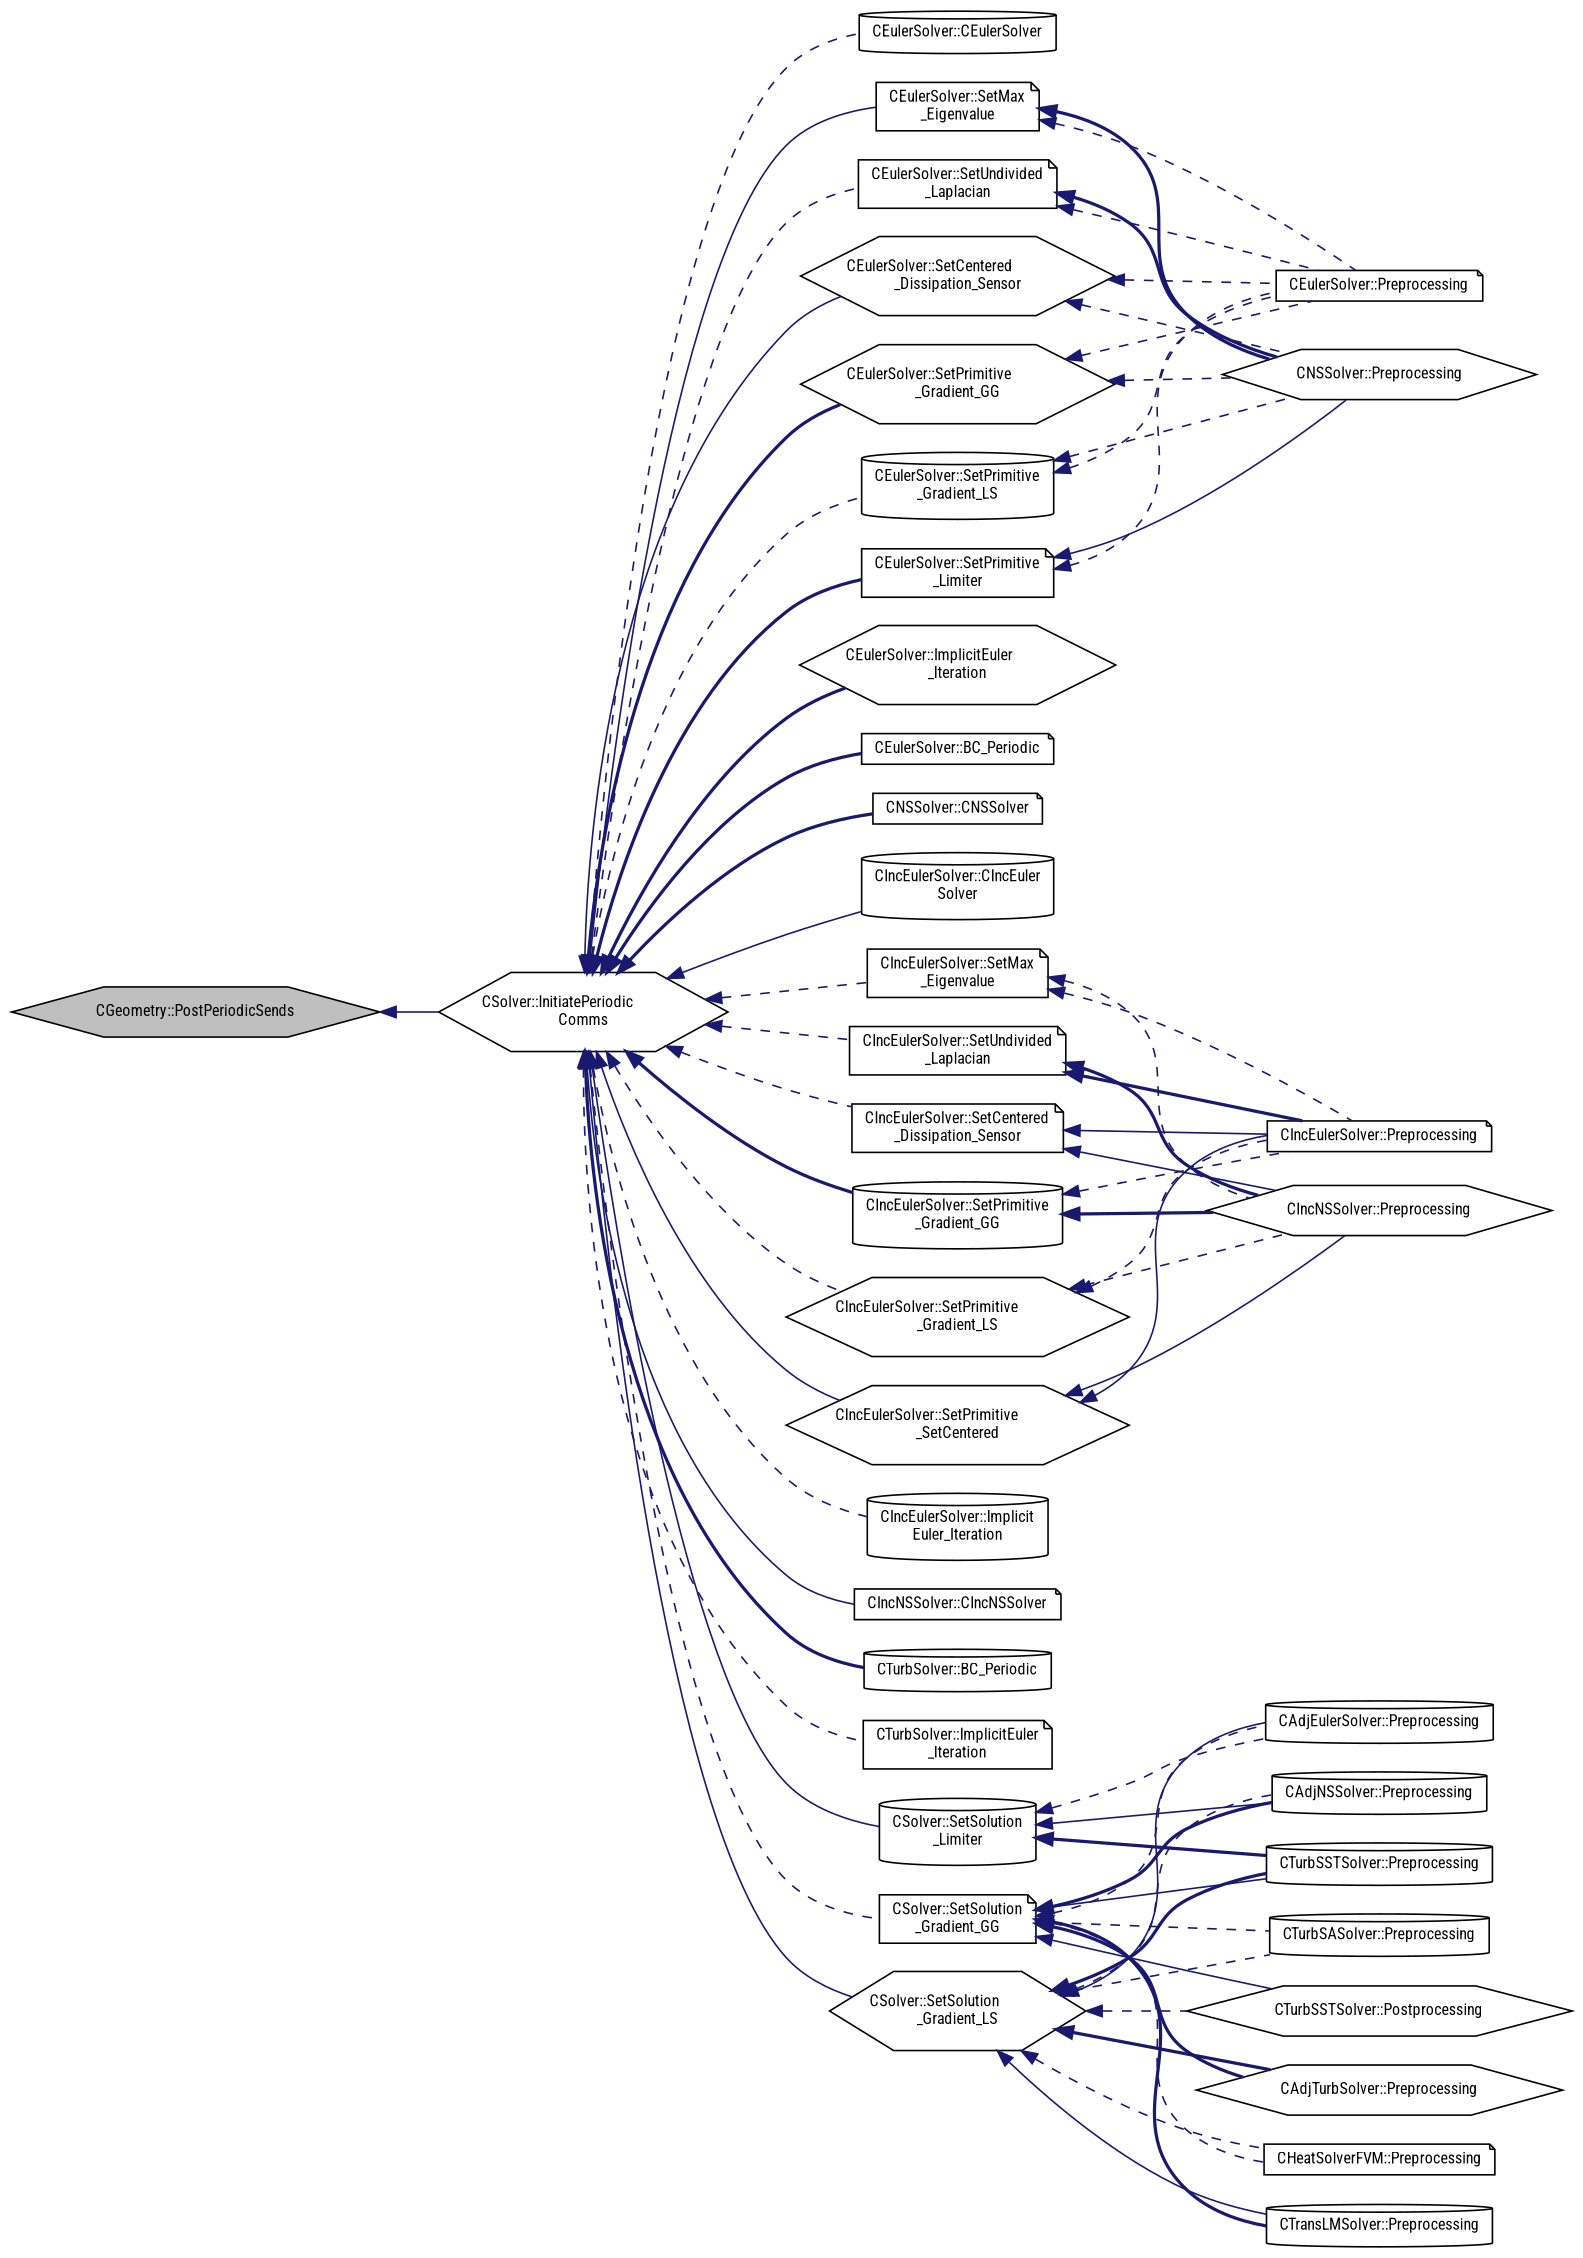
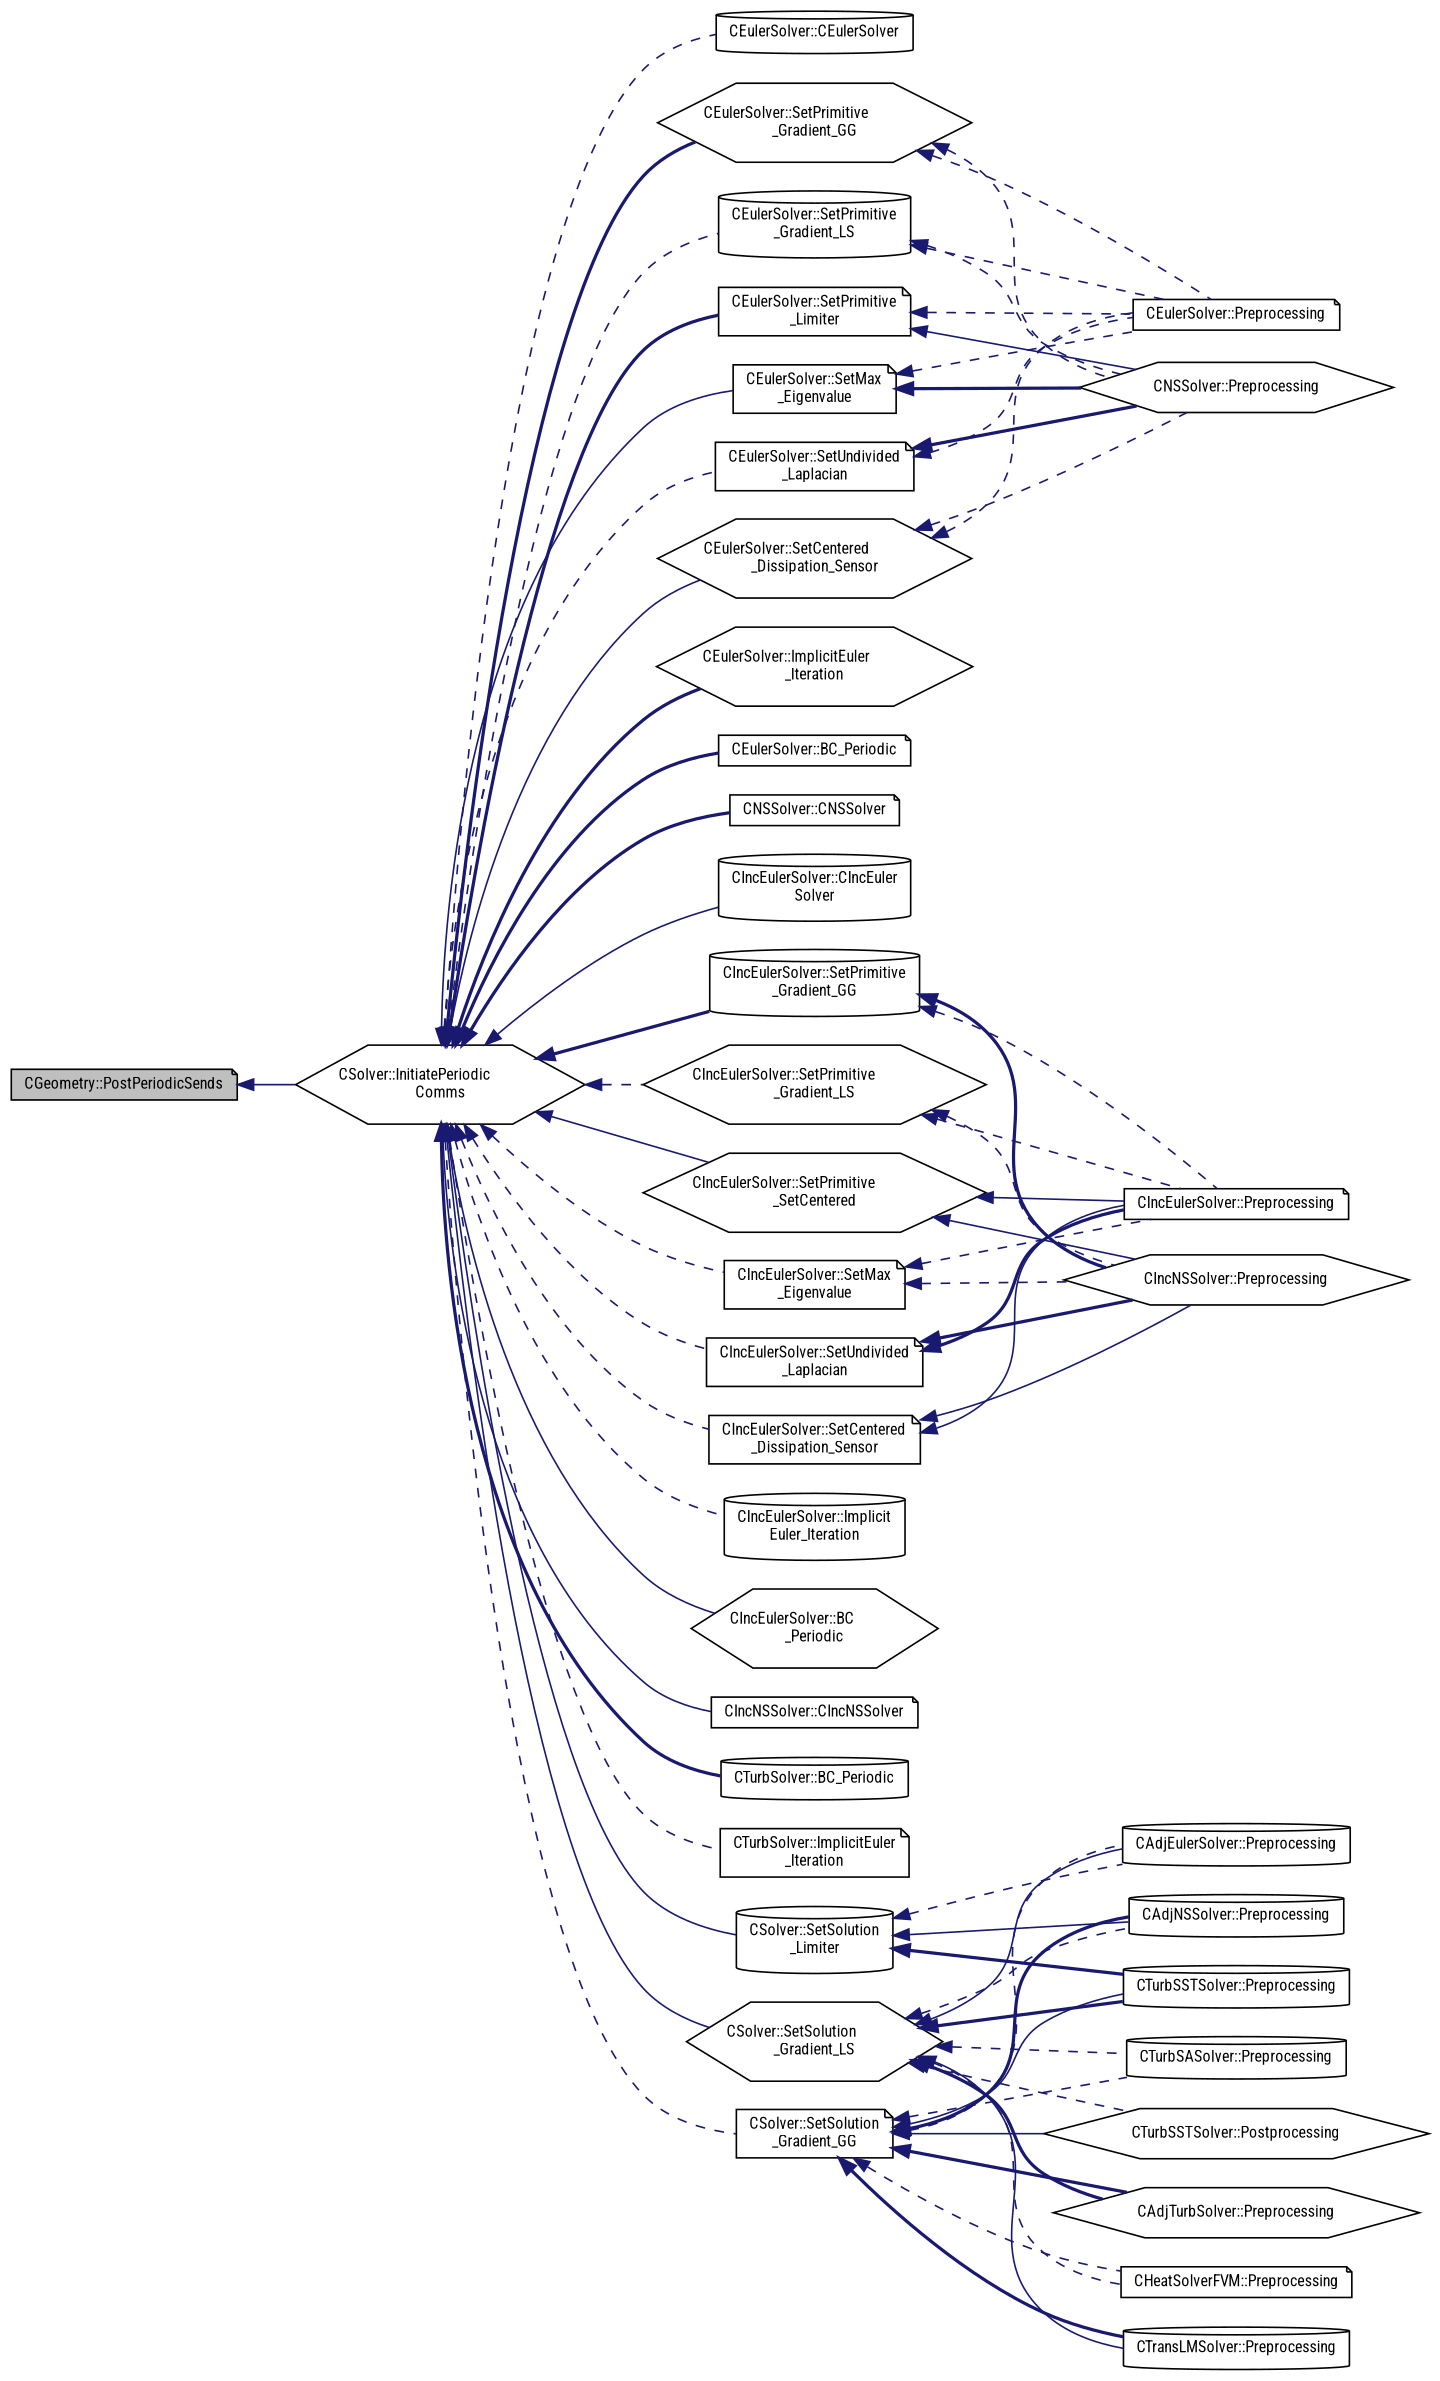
(196, 1012) -> (124, 1085)
none -> (815, 1628)
